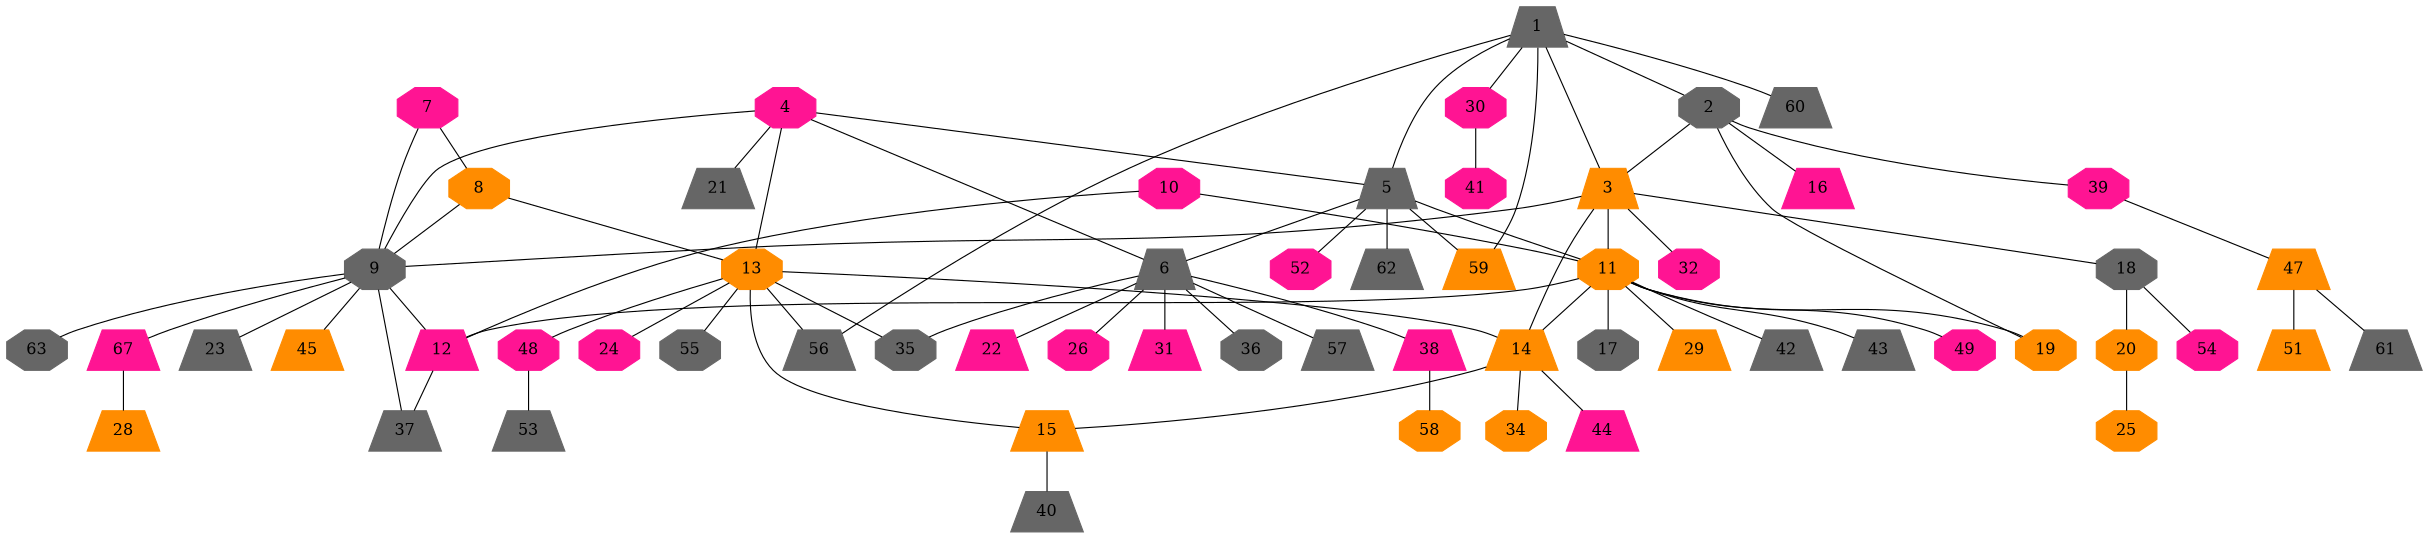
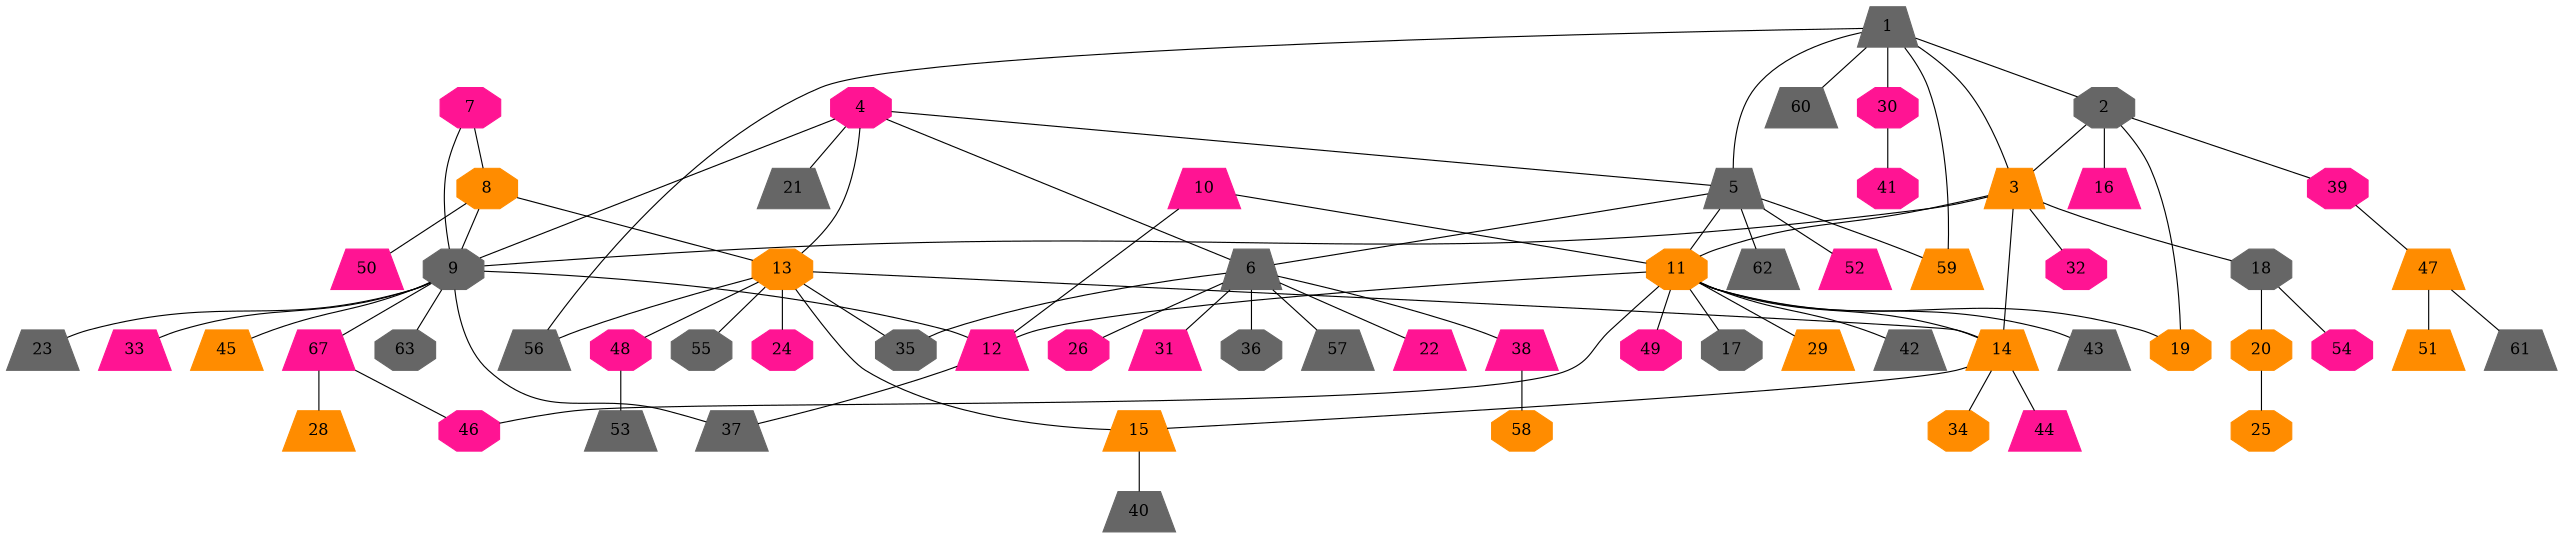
(1169, 189) -> (1204, 189)
none -> (367, 269)
(1301, 269) -> (1855, 269)
none -> (135, 350)
none -> (469, 431)
